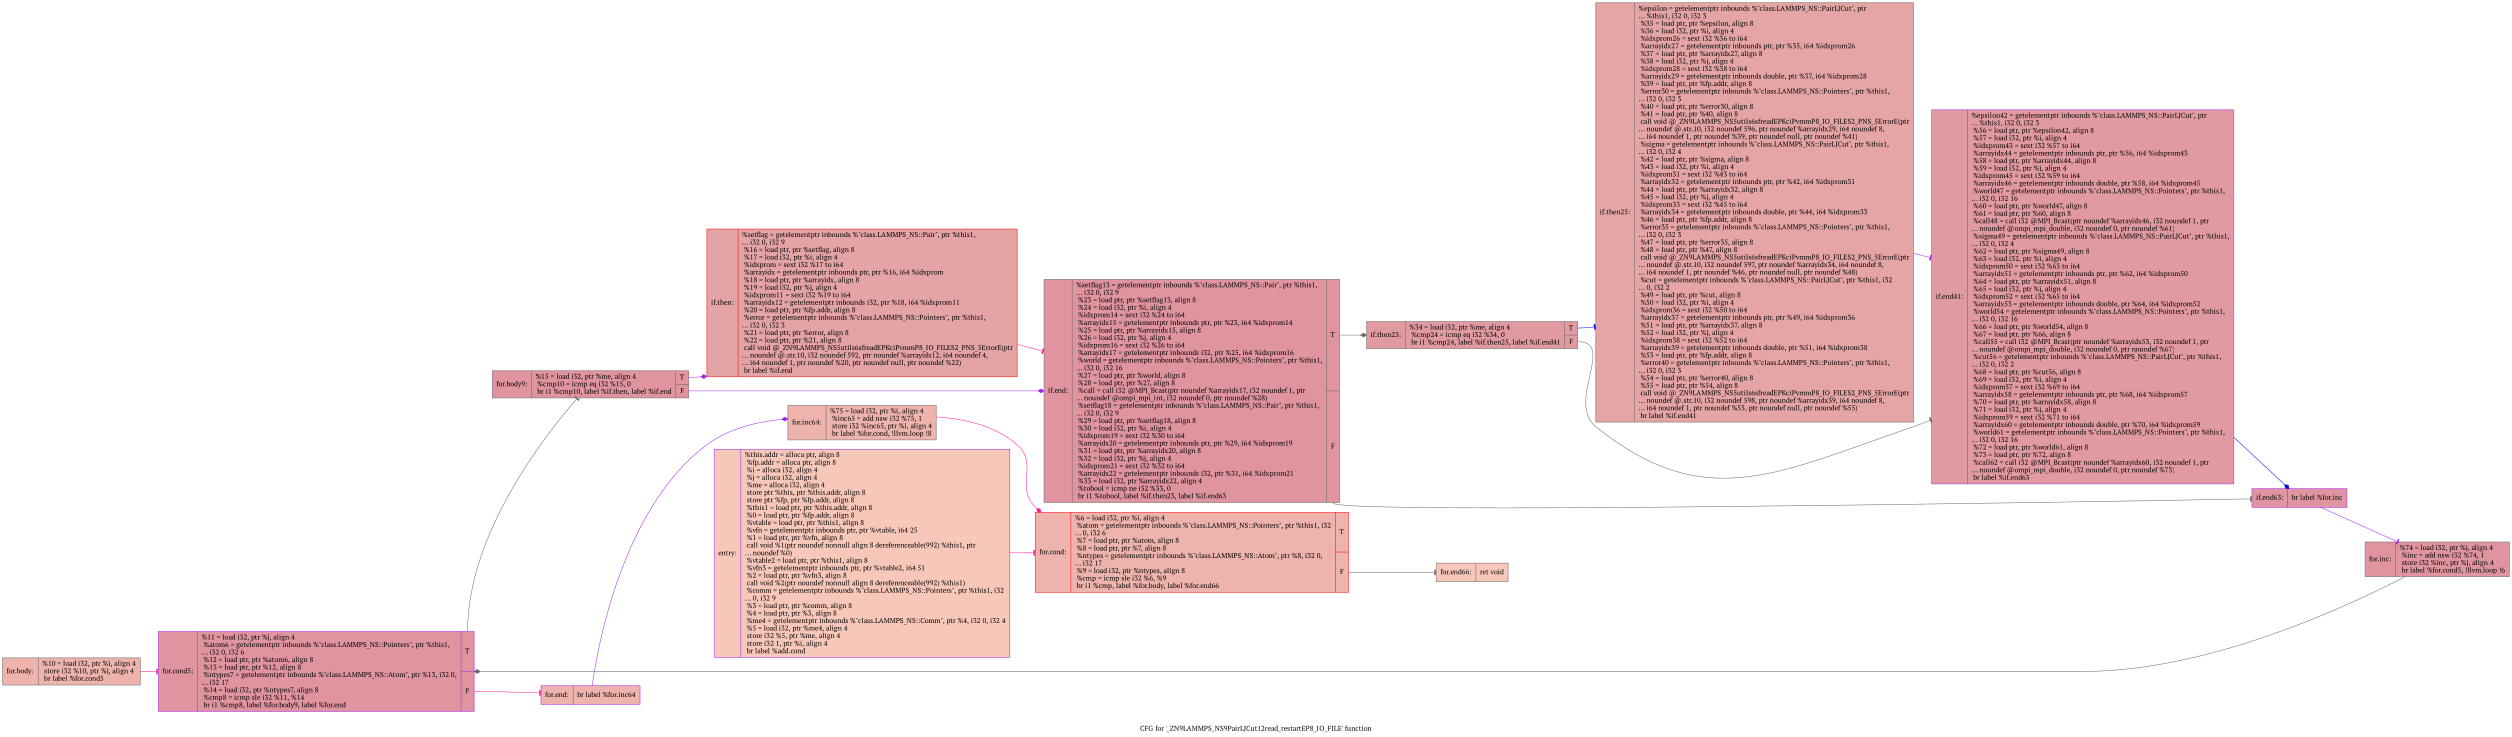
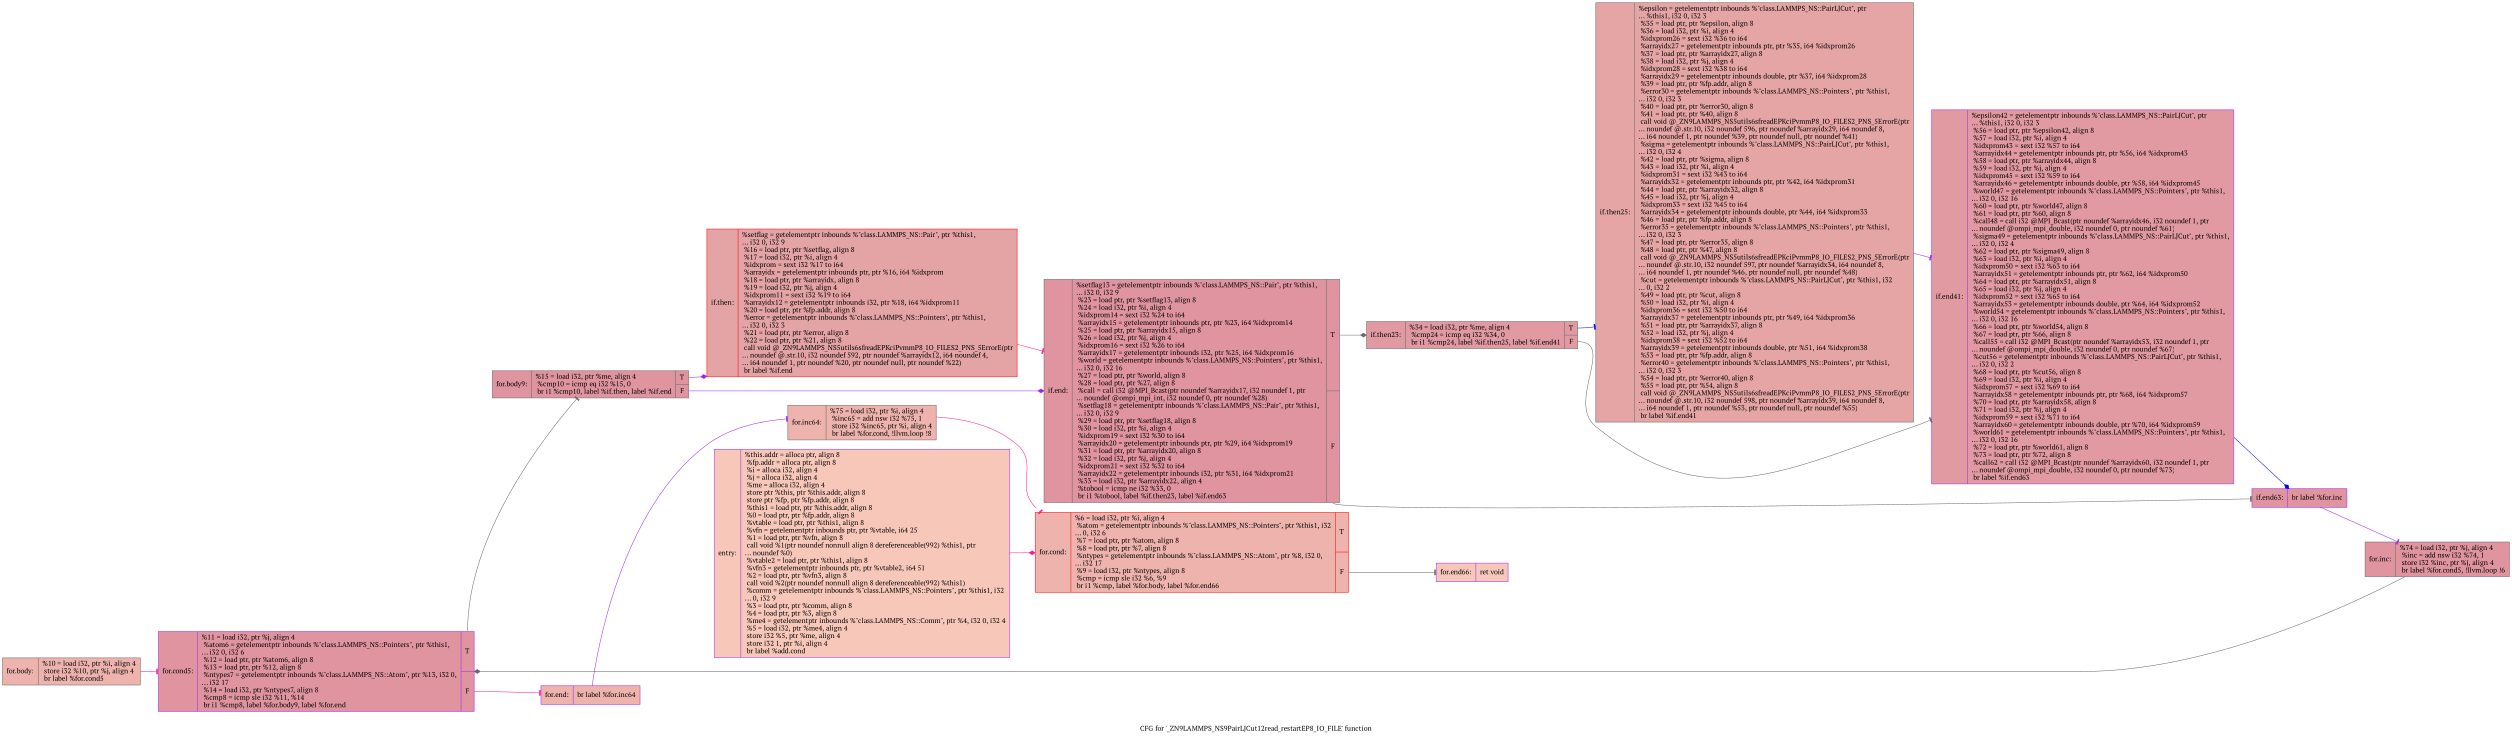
(1010, 439) -> (1010, 439)
(647, 517) -> (647, 517)
(1021, 553) -> (1021, 553)
(1472, 572) -> (1472, 572)
